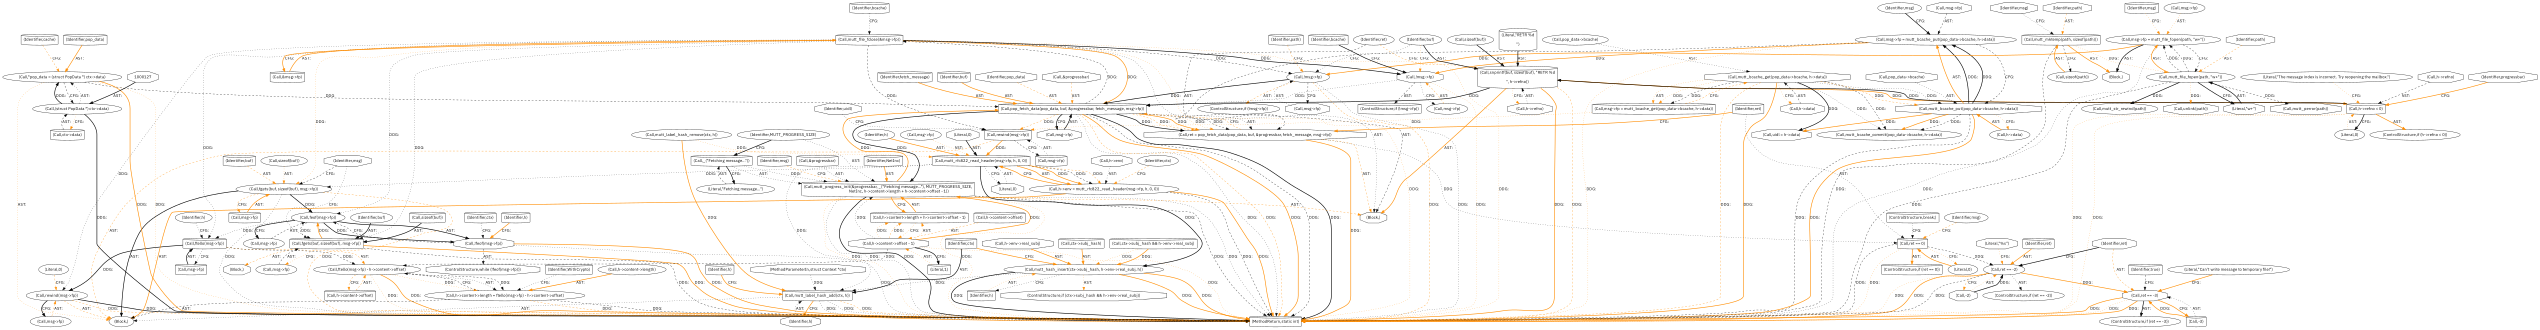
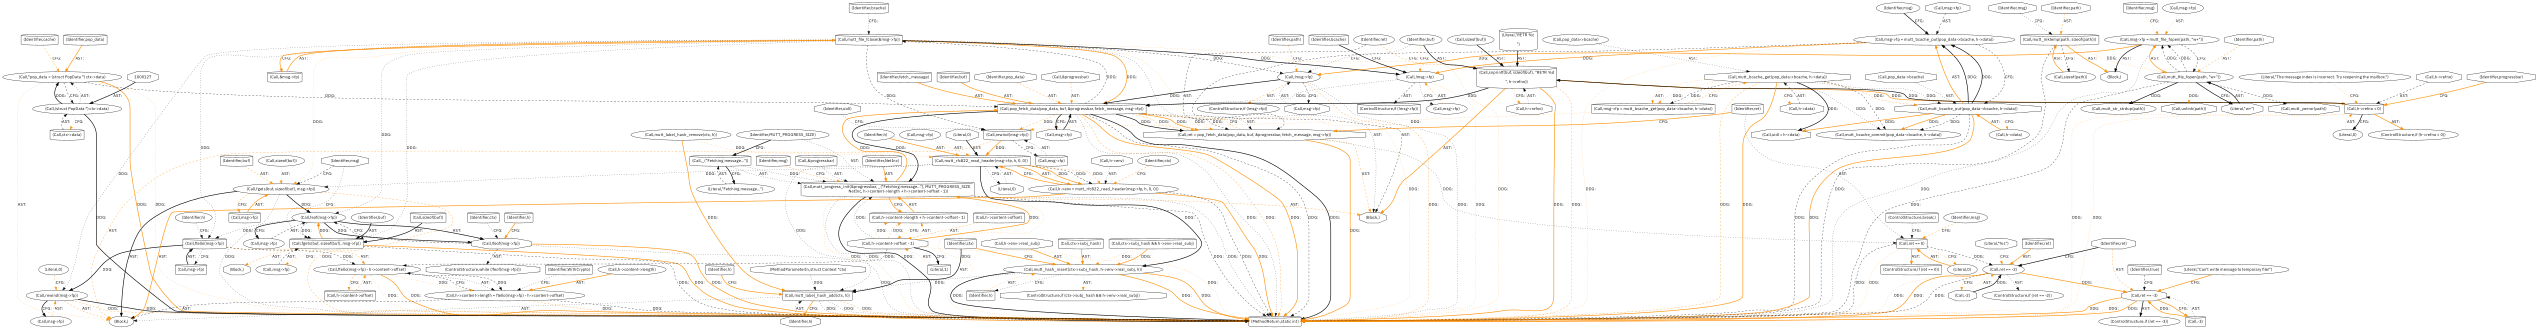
(2120, 109) -> (2118, 109)
